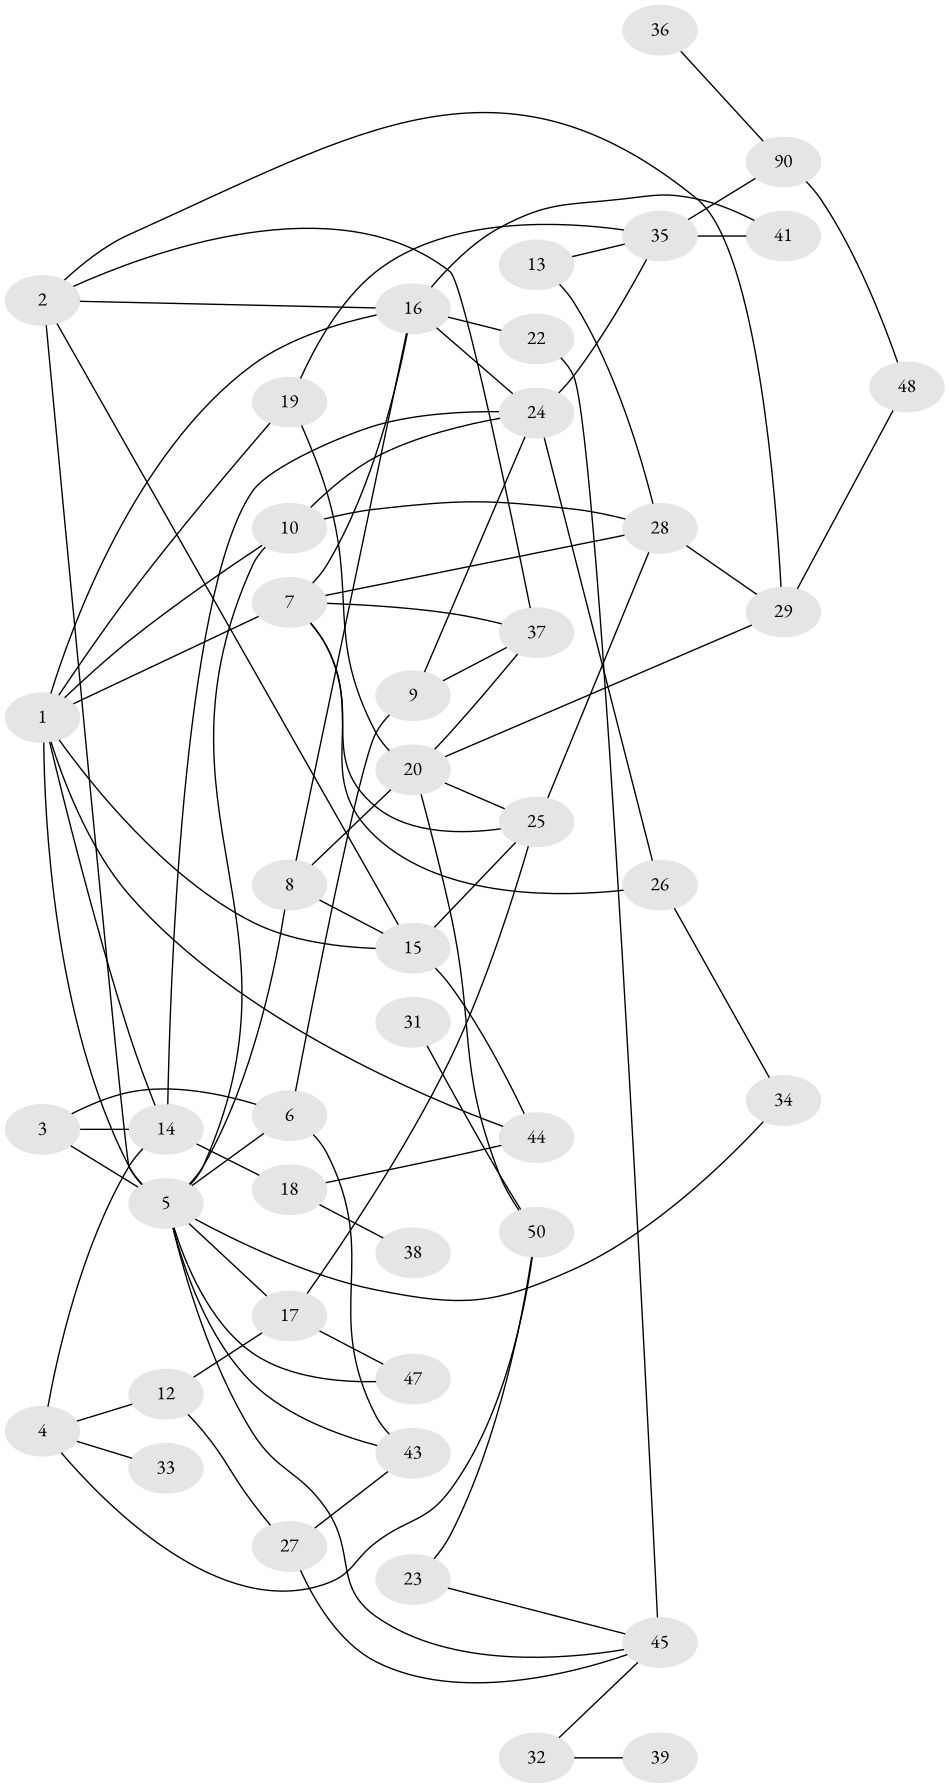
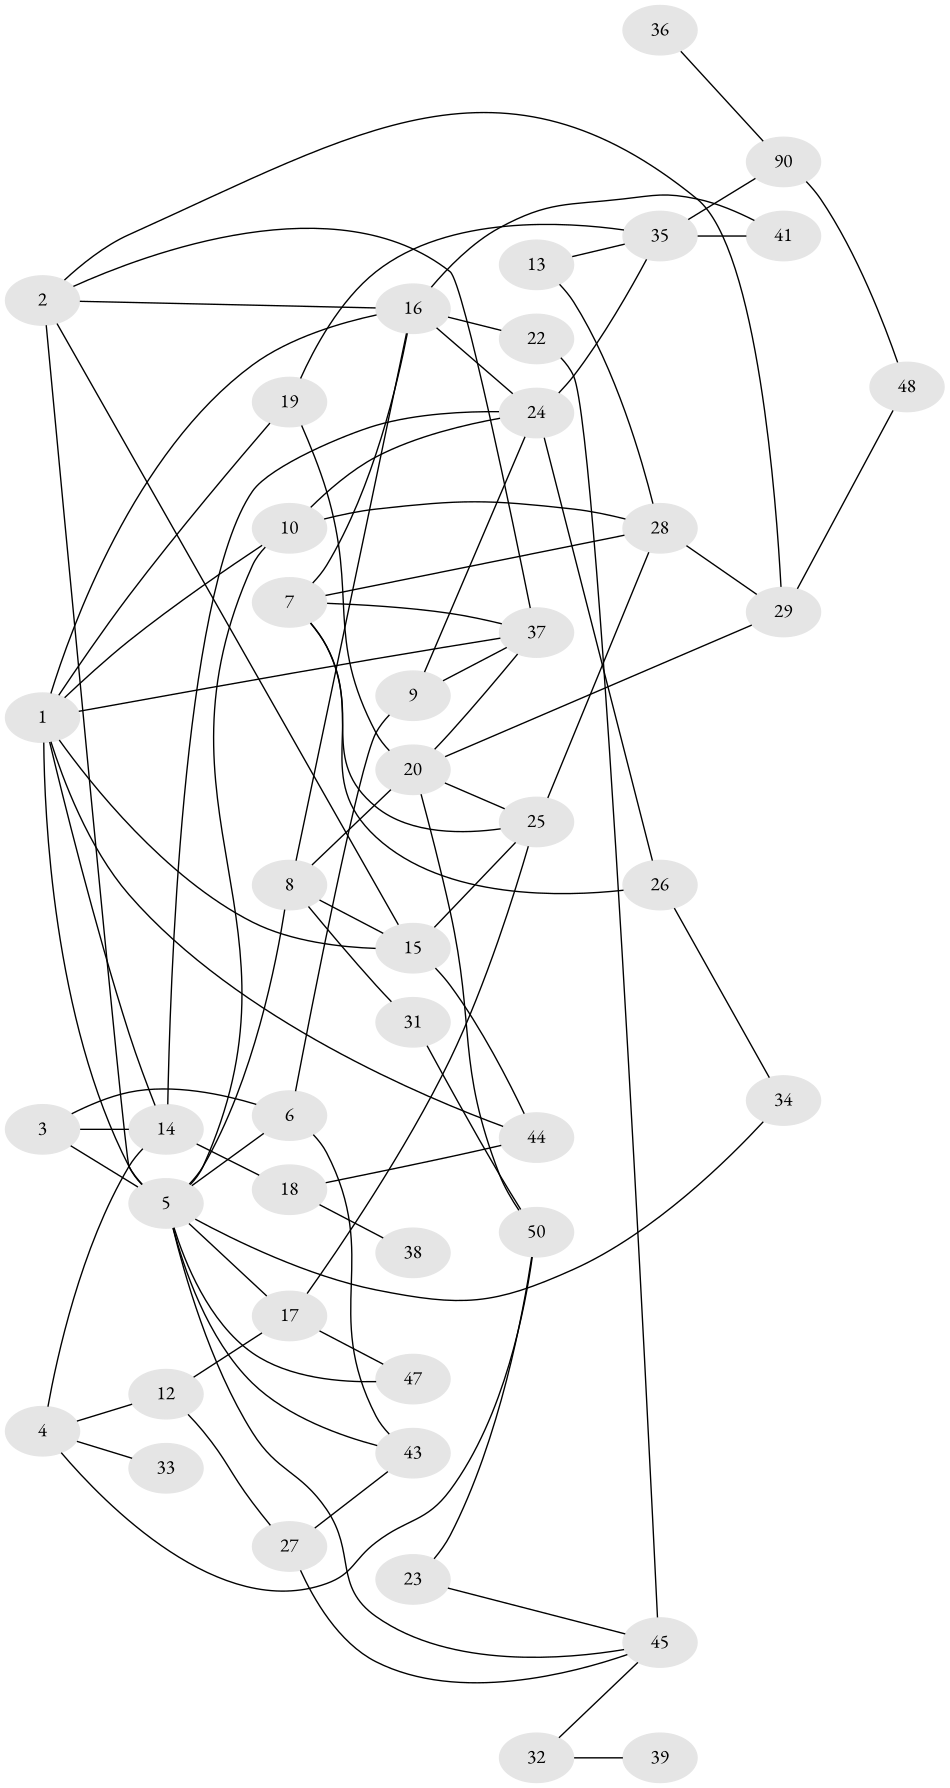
(166, 660) -> (289, 674)
none -> (351, 957)
